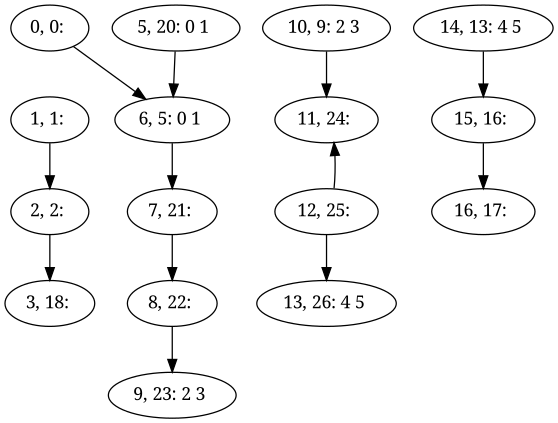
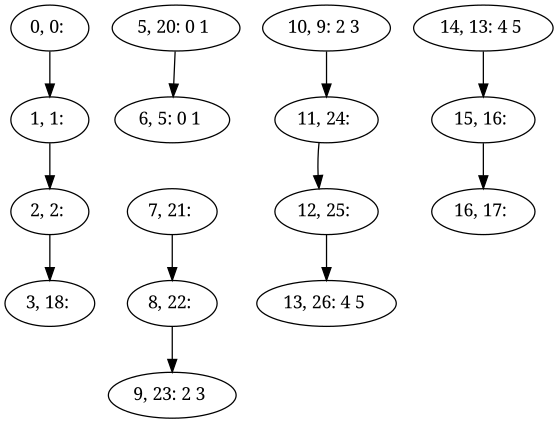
(104, 69) -> (50, 68)
(172, 159) -> none
(335, 172) -> (318, 159)
